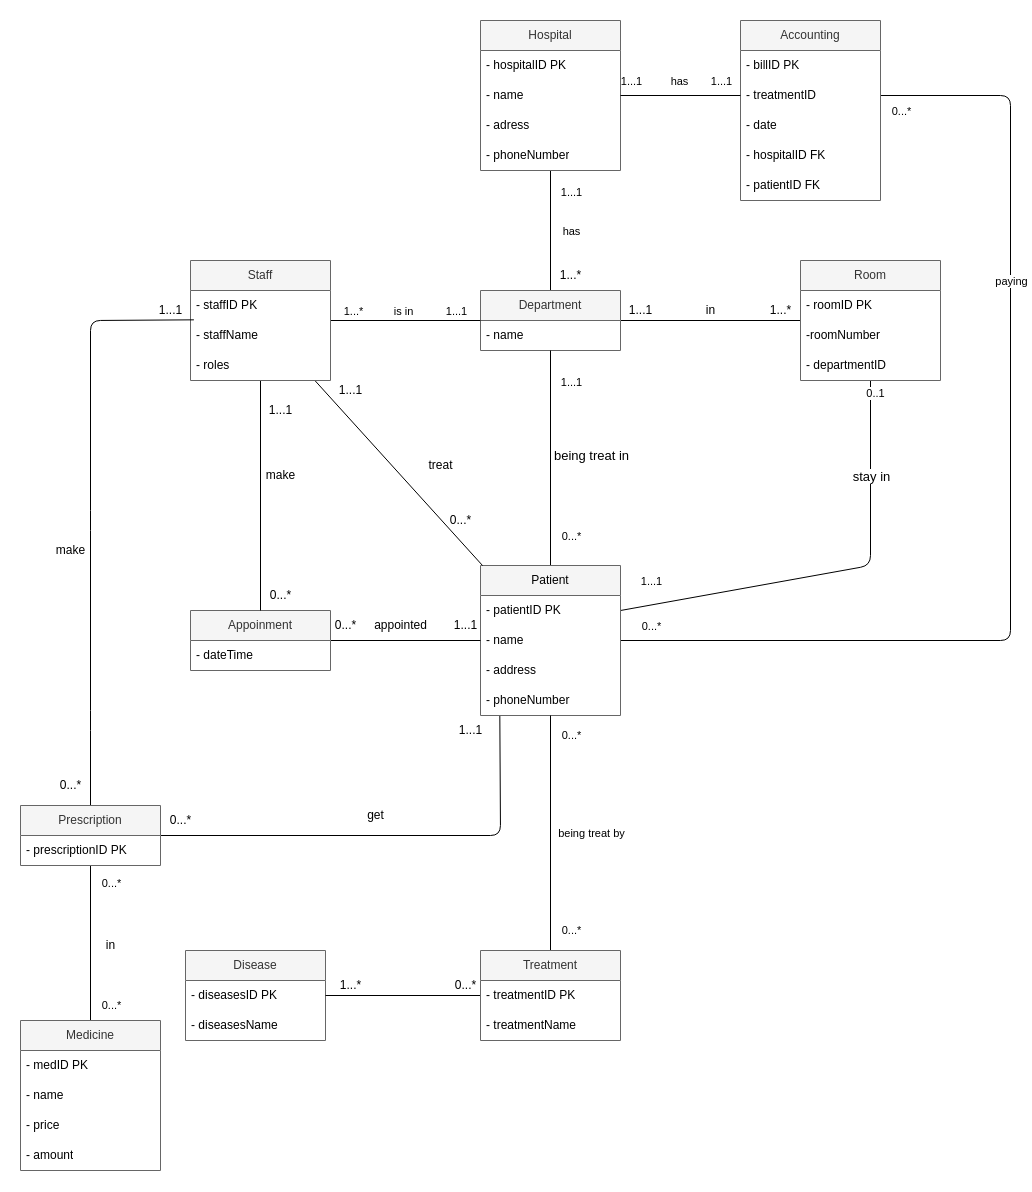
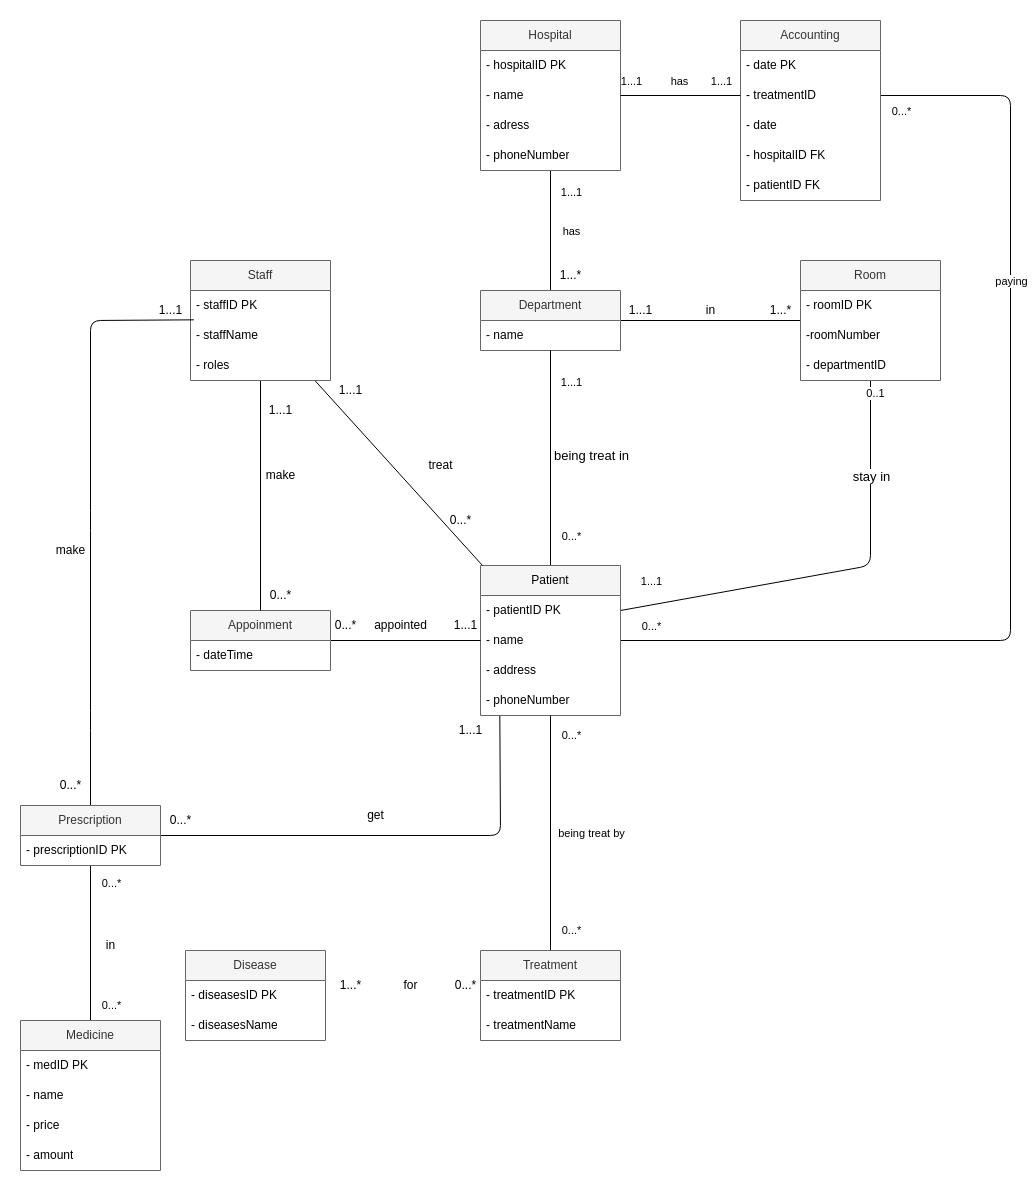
(776, 66) -> (774, 66)
(405, 321) -> none
none -> (411, 986)
(404, 996) -> none
